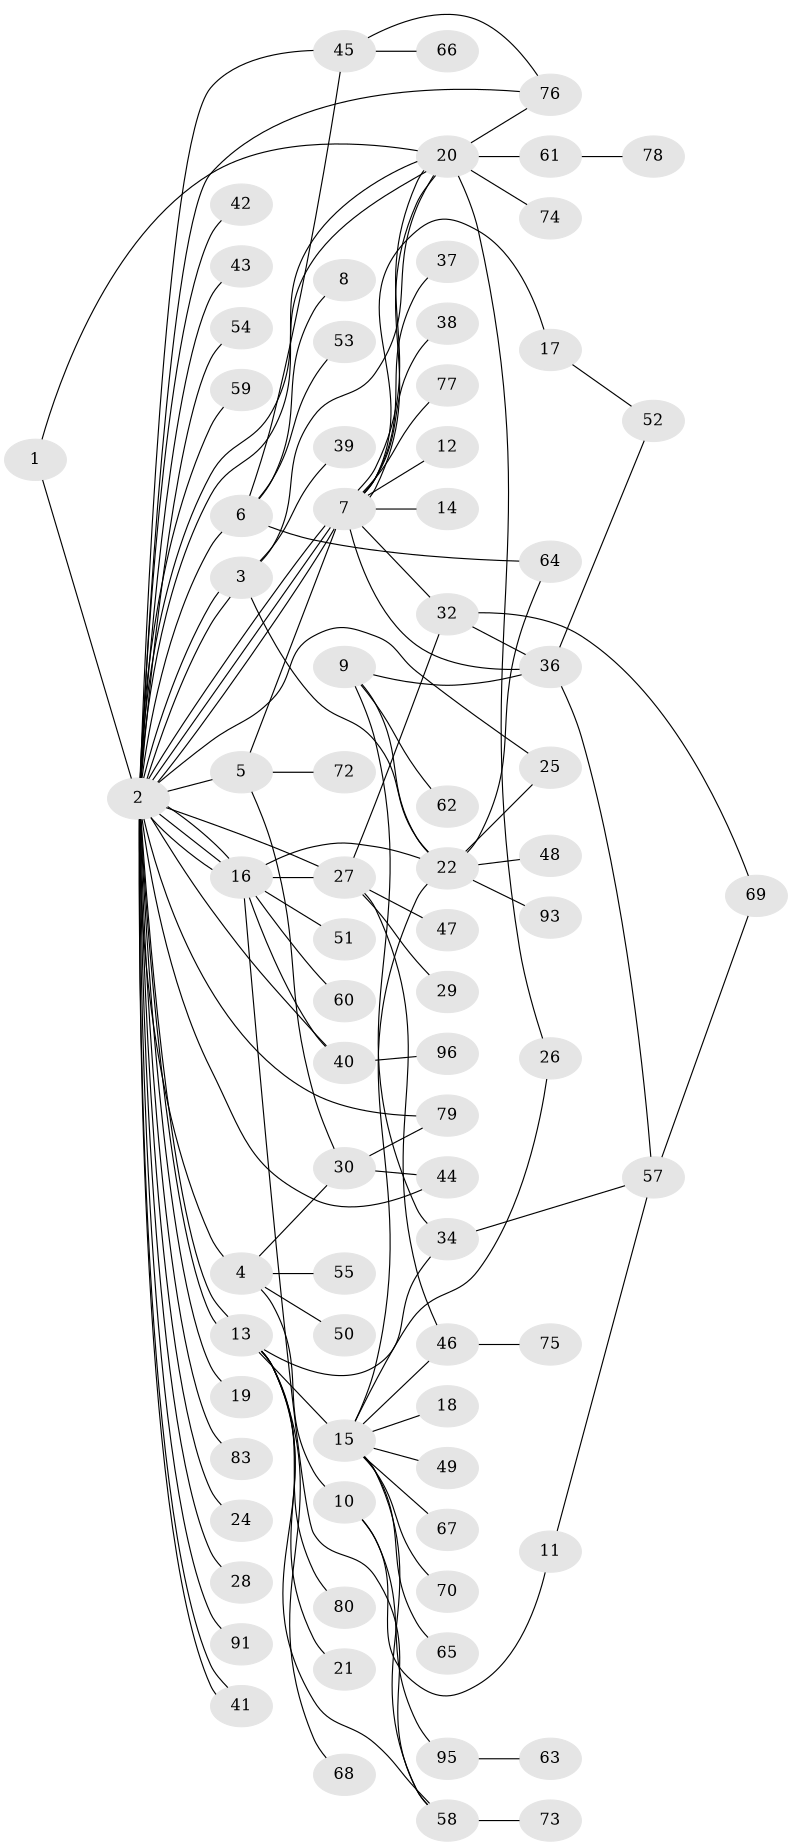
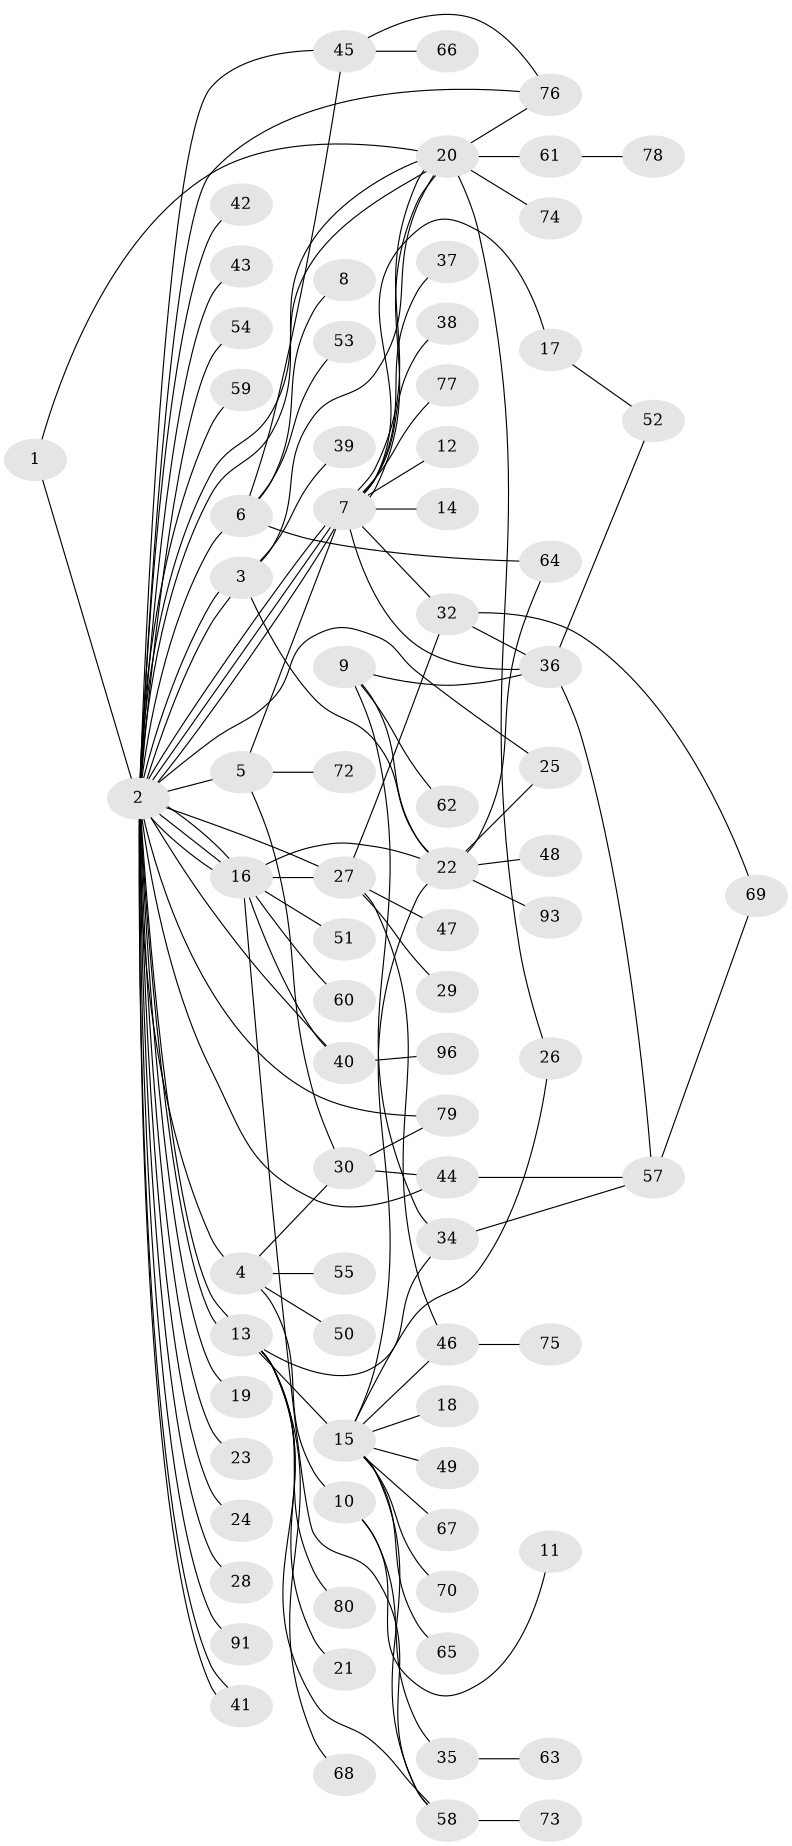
(602, 1364) -> (551, 1177)
(241, 1459) -> (241, 1459)
(447, 1759) -> (447, 1759)
